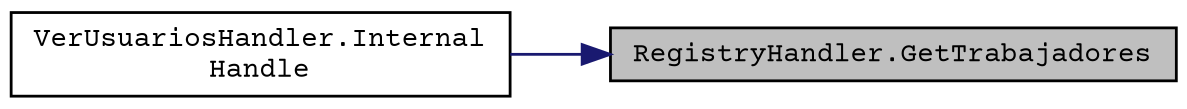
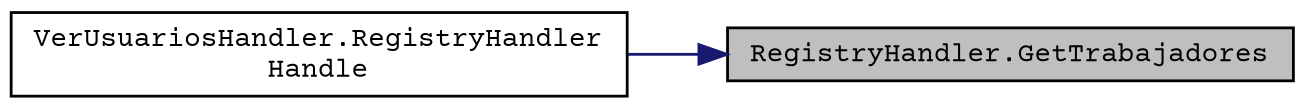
(261, 54) -> (319, 54)
